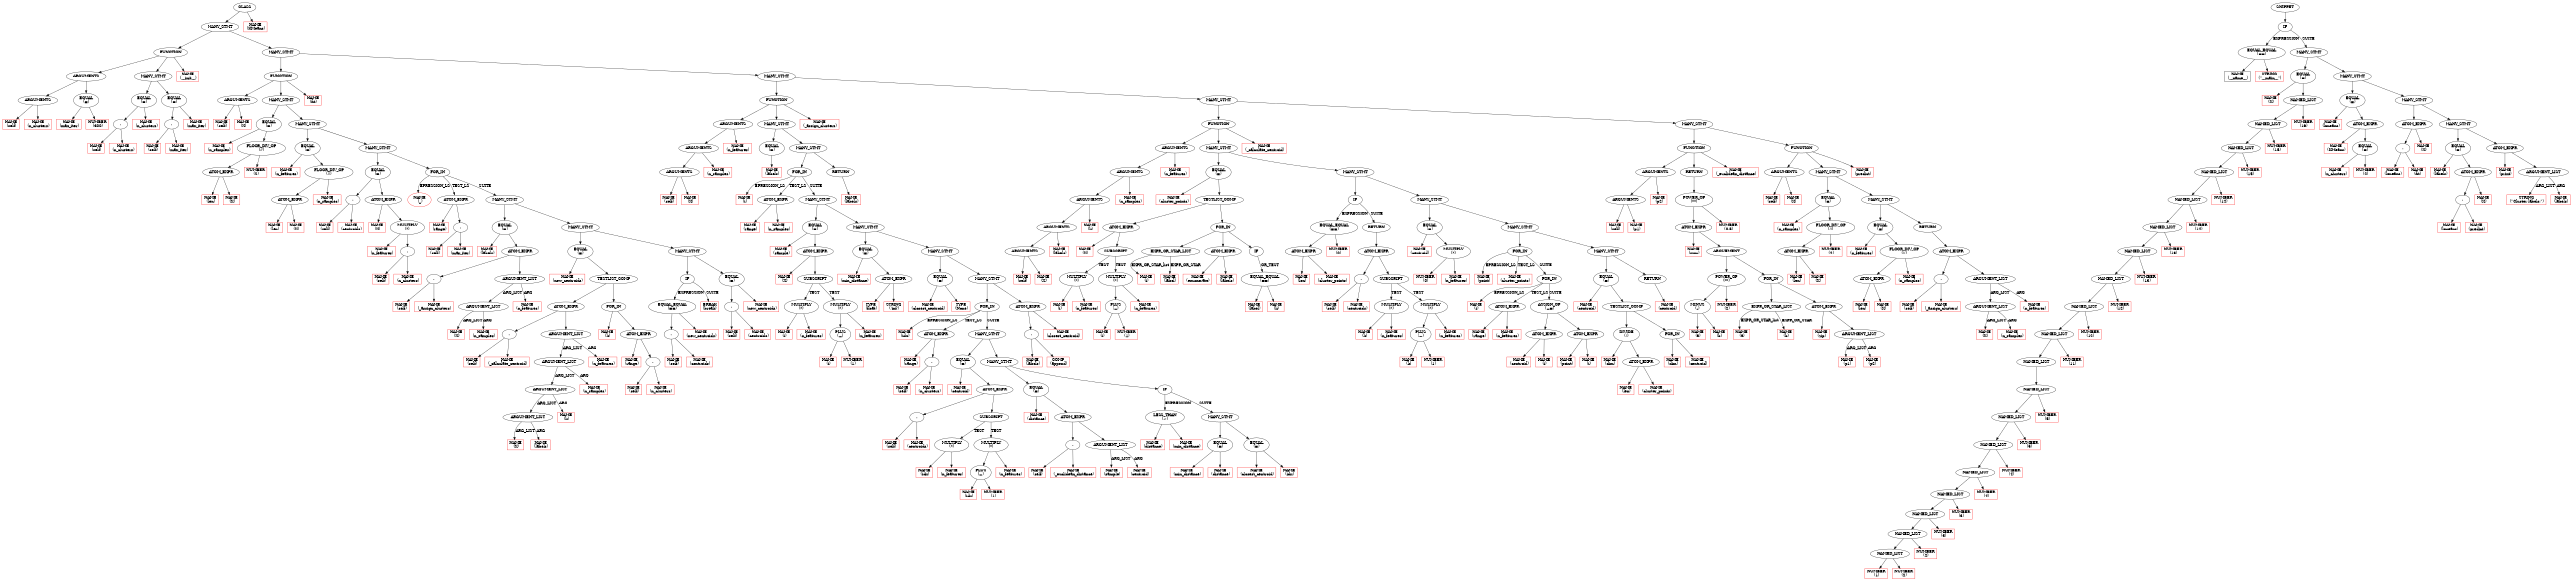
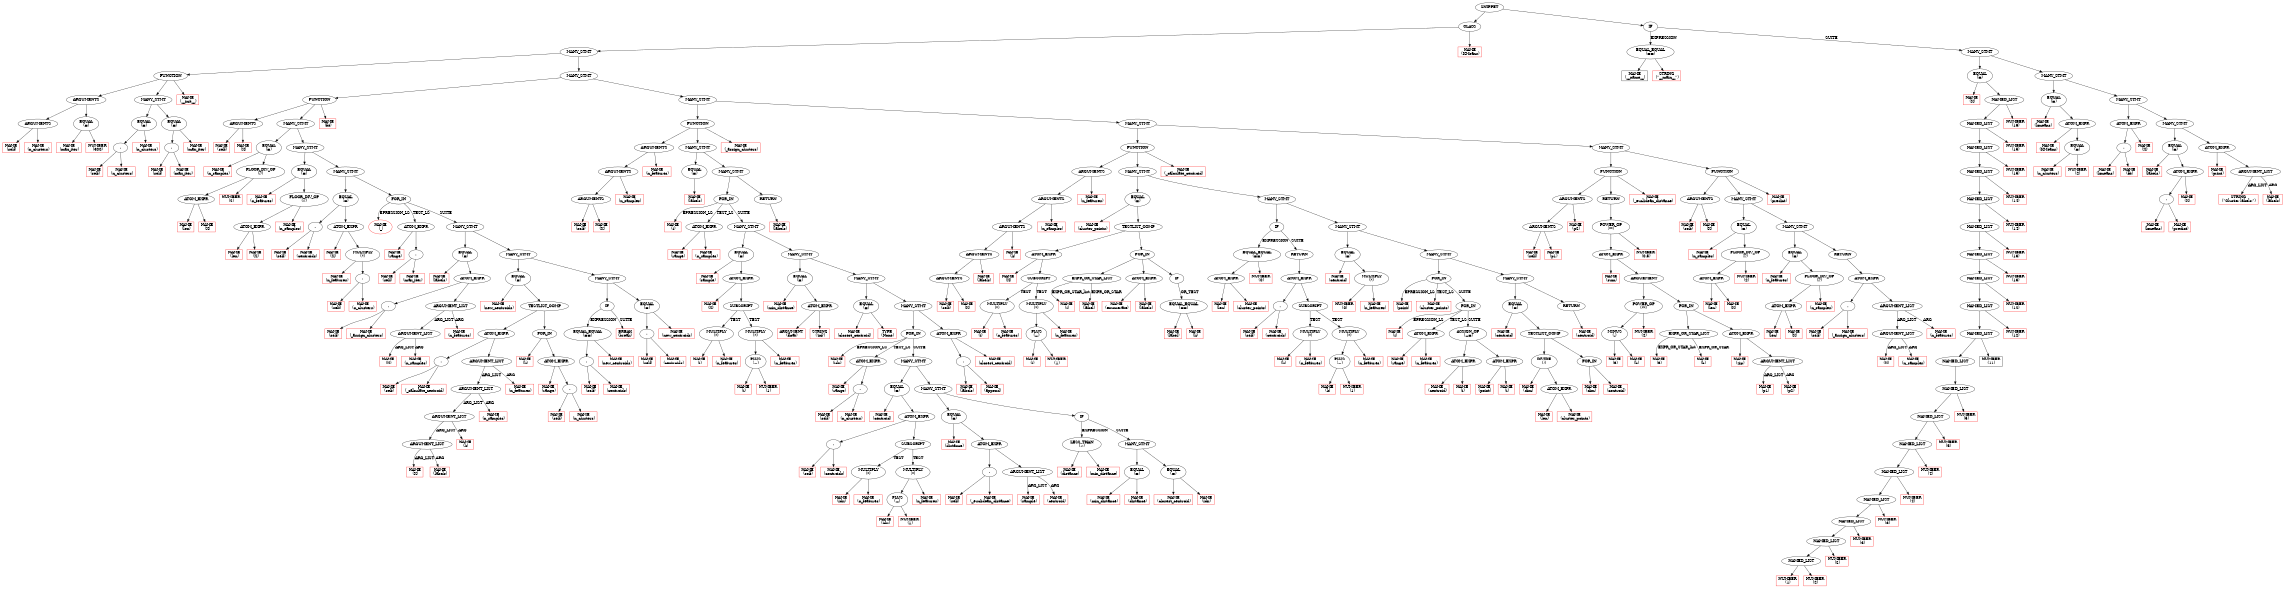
none -> (1481, 16)
(871, 307) -> (791, 334)
(1058, 362) -> (992, 389)
(2072, 362) -> (1991, 361)
